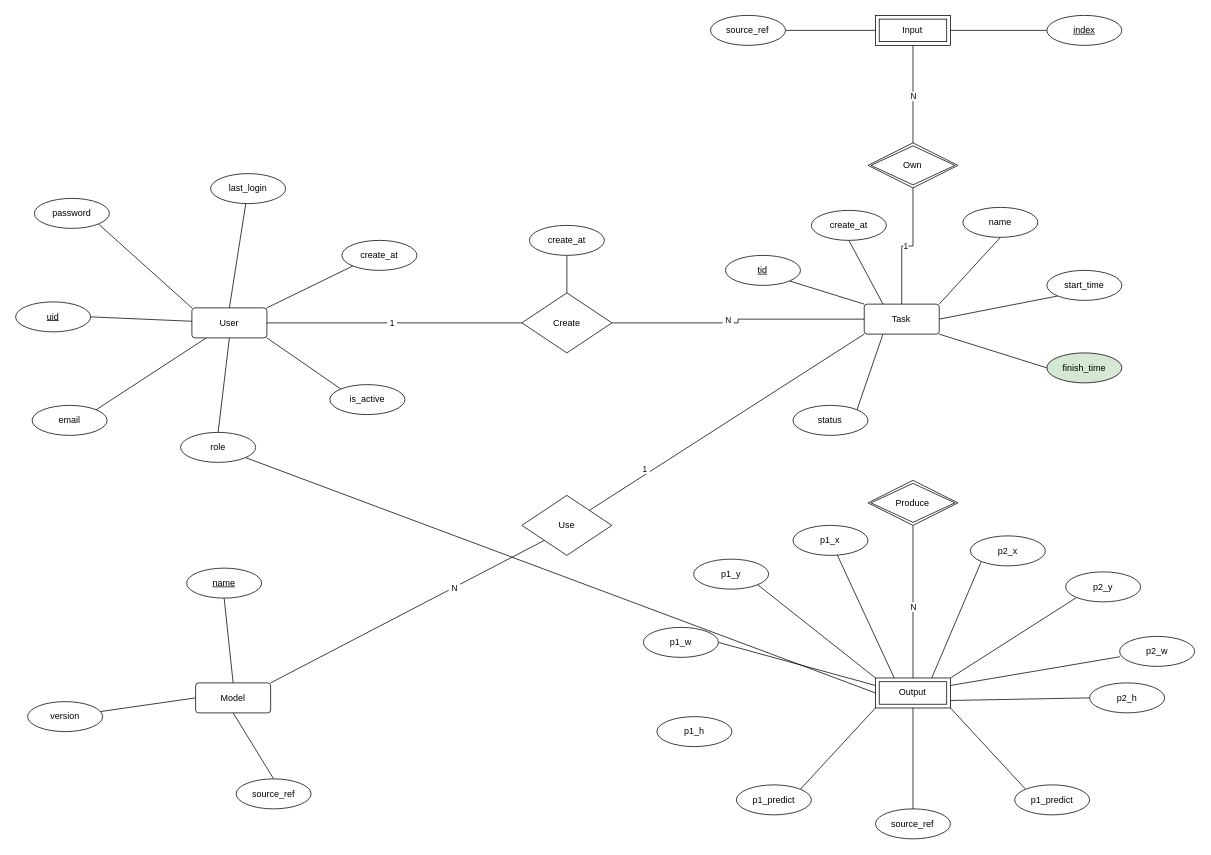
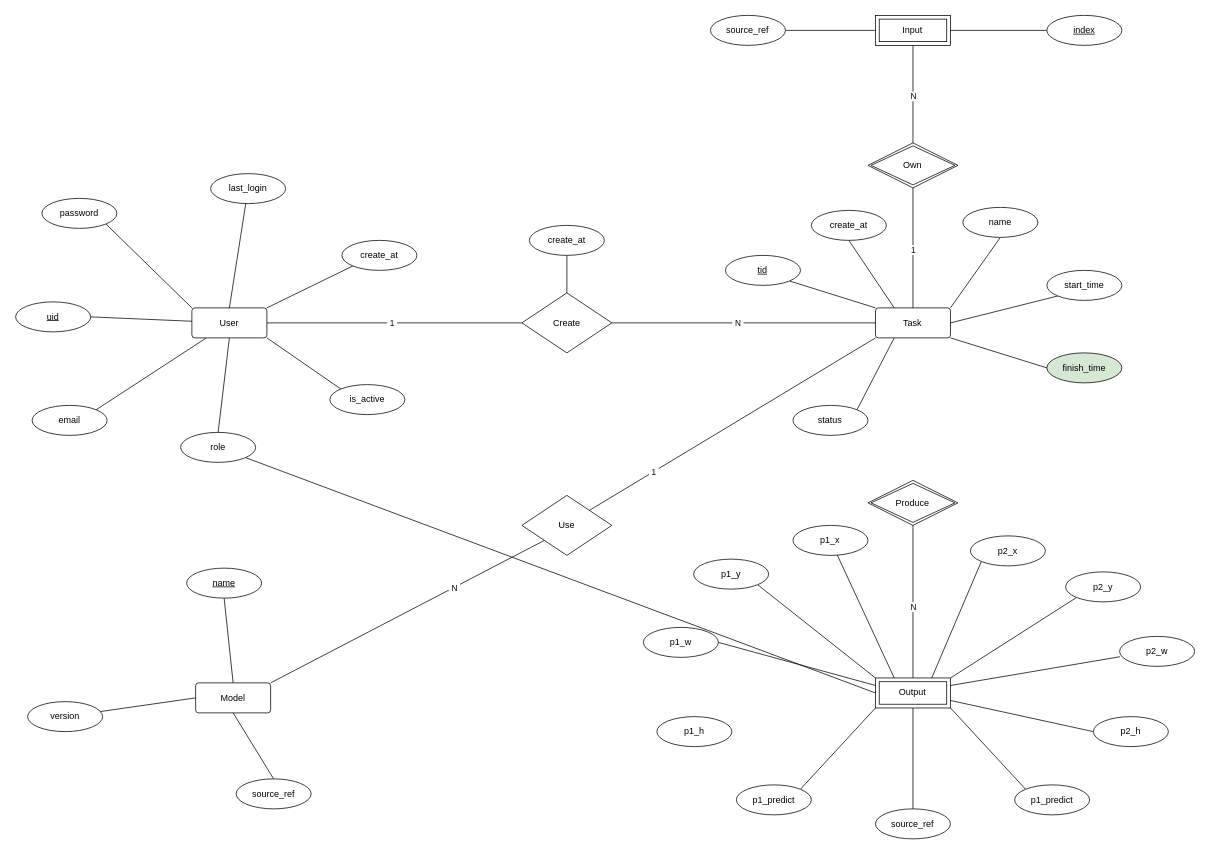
(72, 213) -> (79, 213)
(901, 319) -> (913, 323)
(1127, 698) -> (1131, 732)
